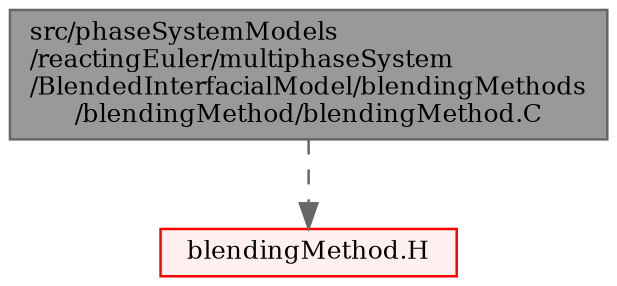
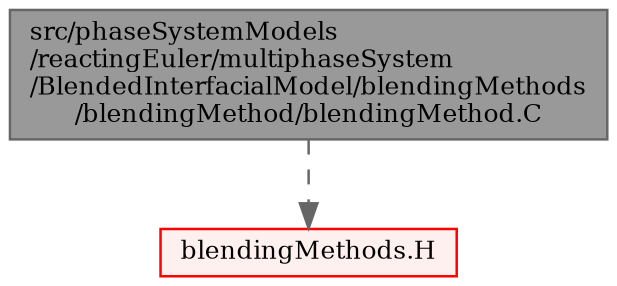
(309, 253) -> (309, 253)
